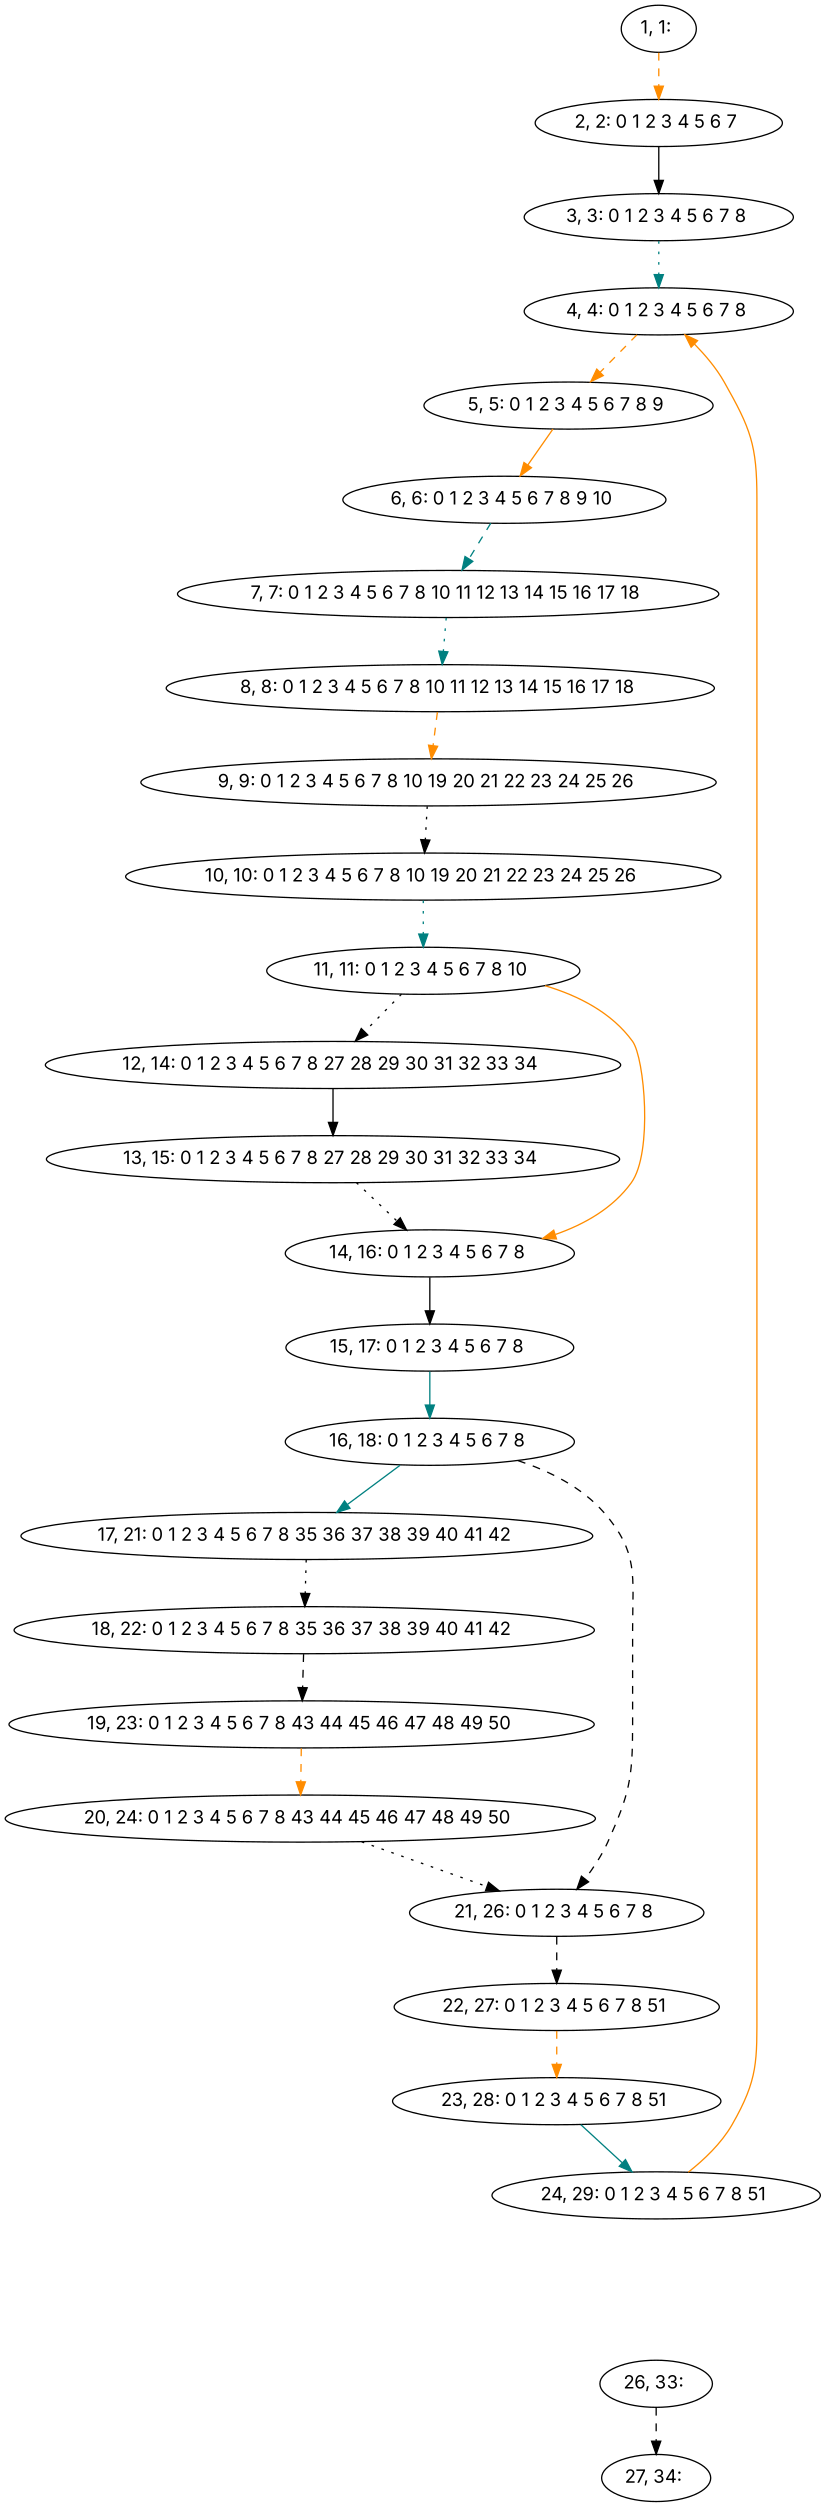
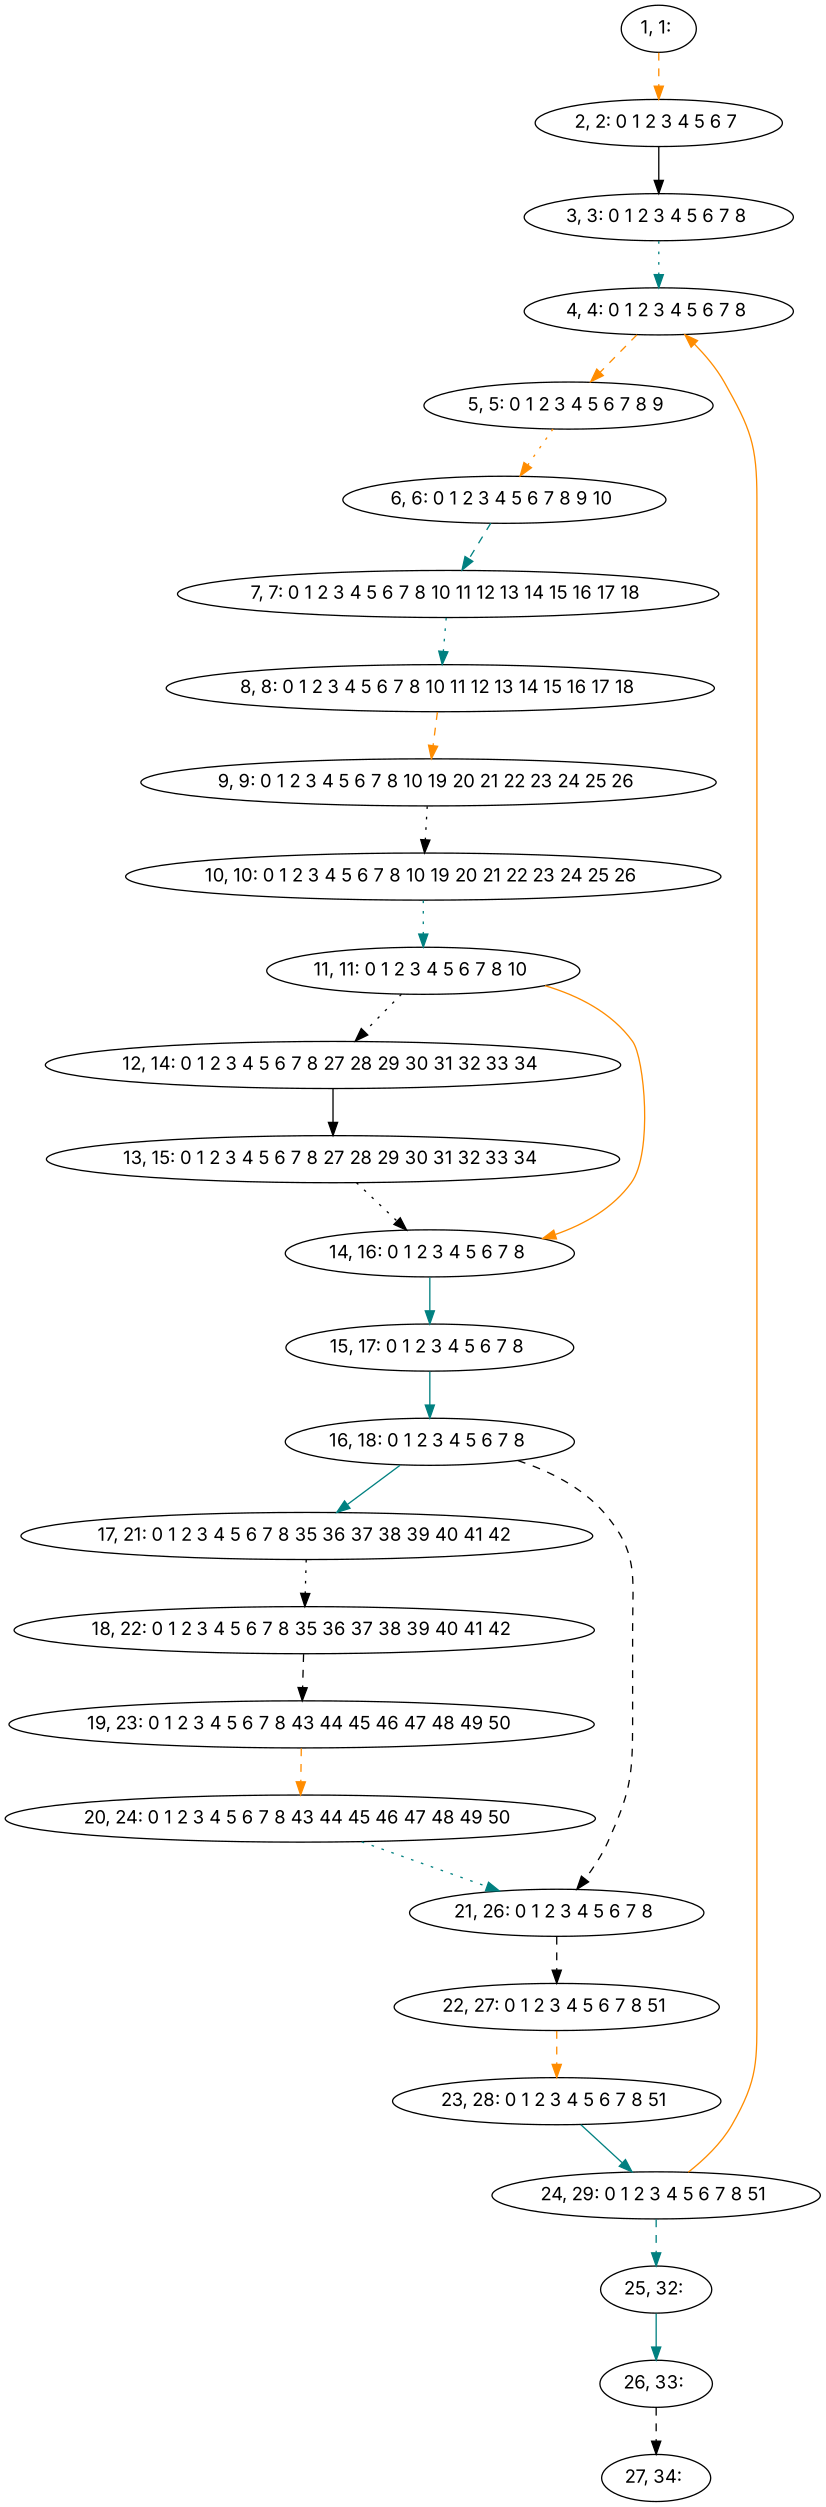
(540, 447) -> (540, 447)
(430, 1294) -> (430, 1294)
(424, 1864) -> (424, 1864)
none -> (656, 2290)
